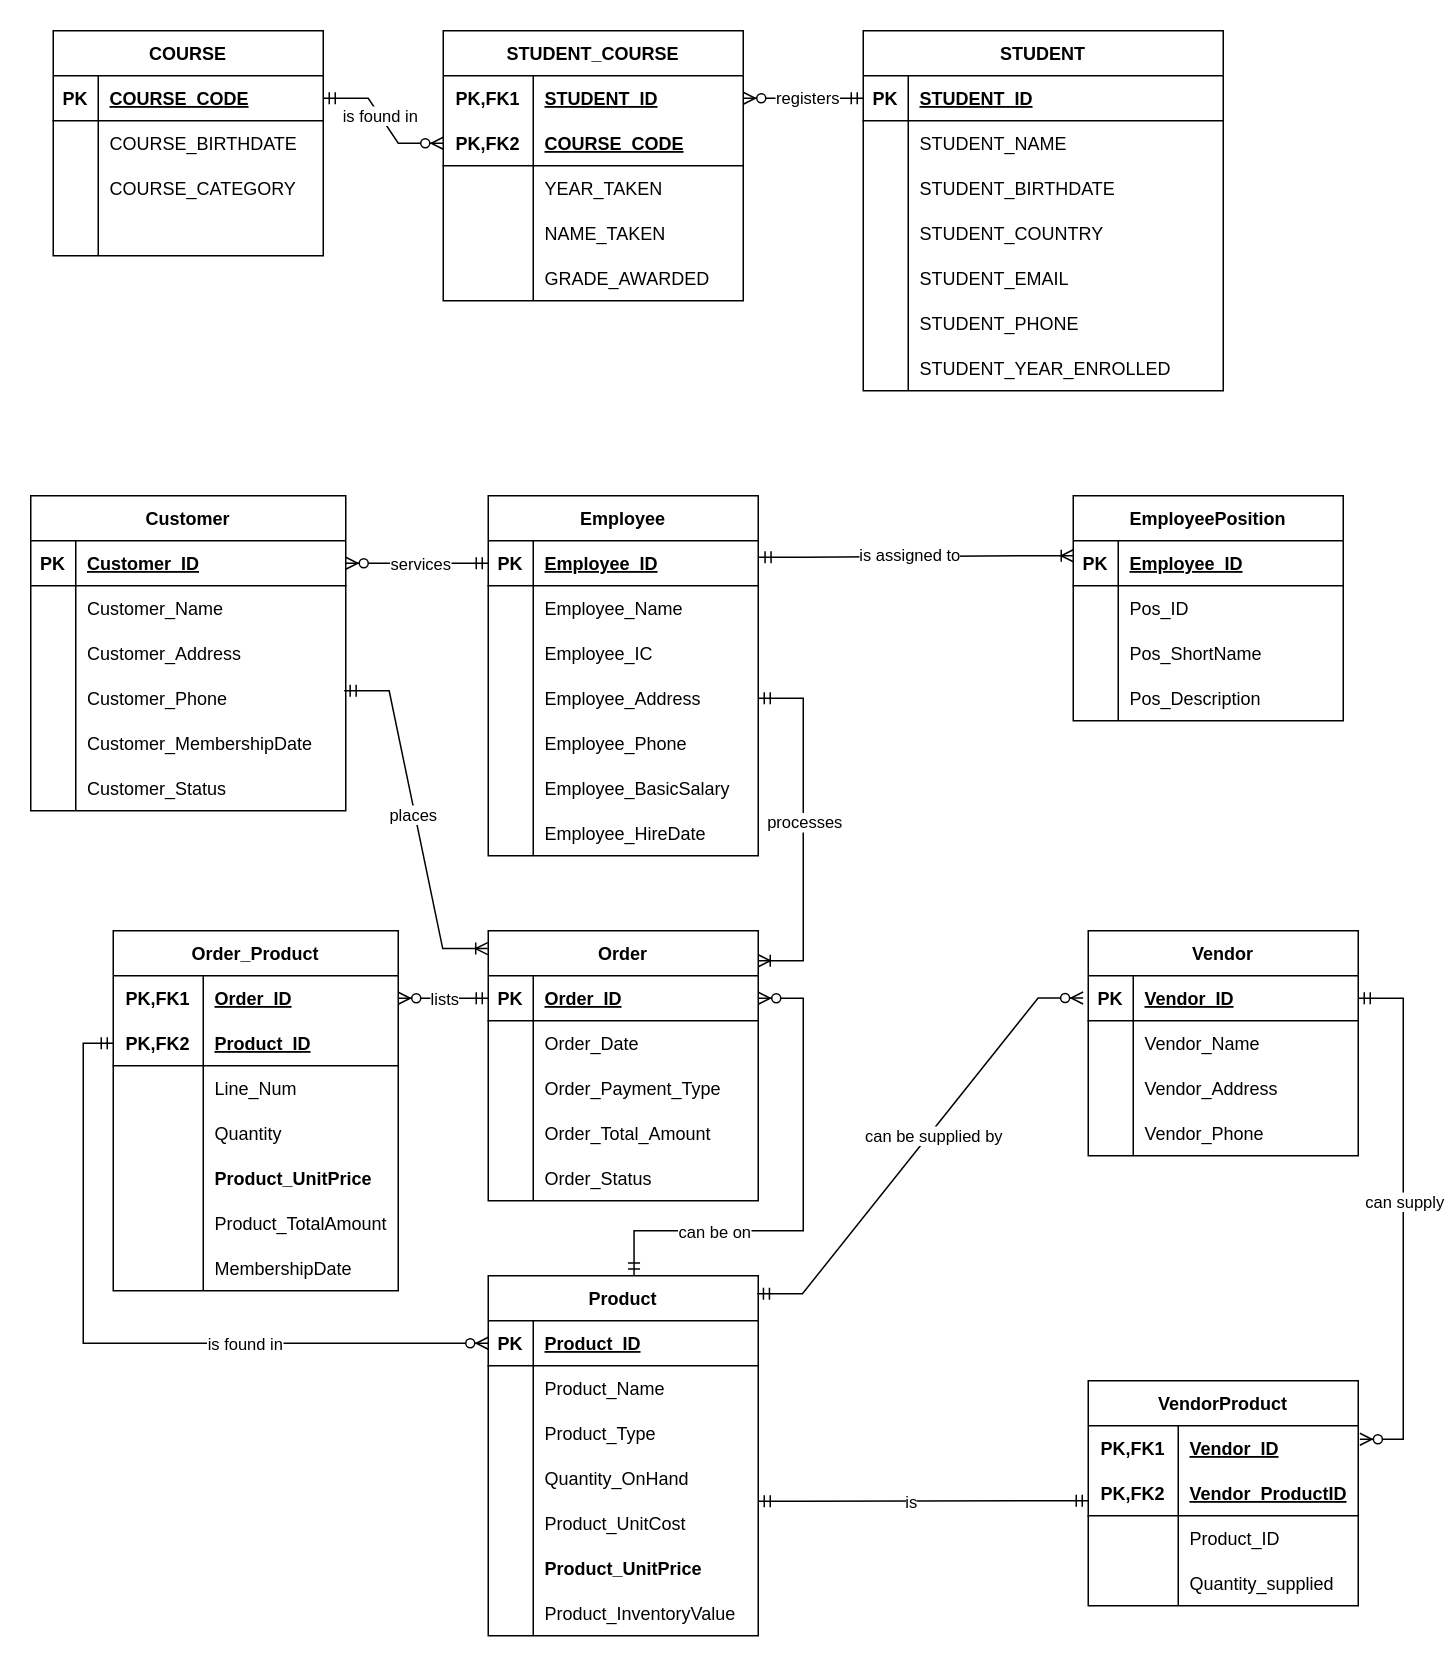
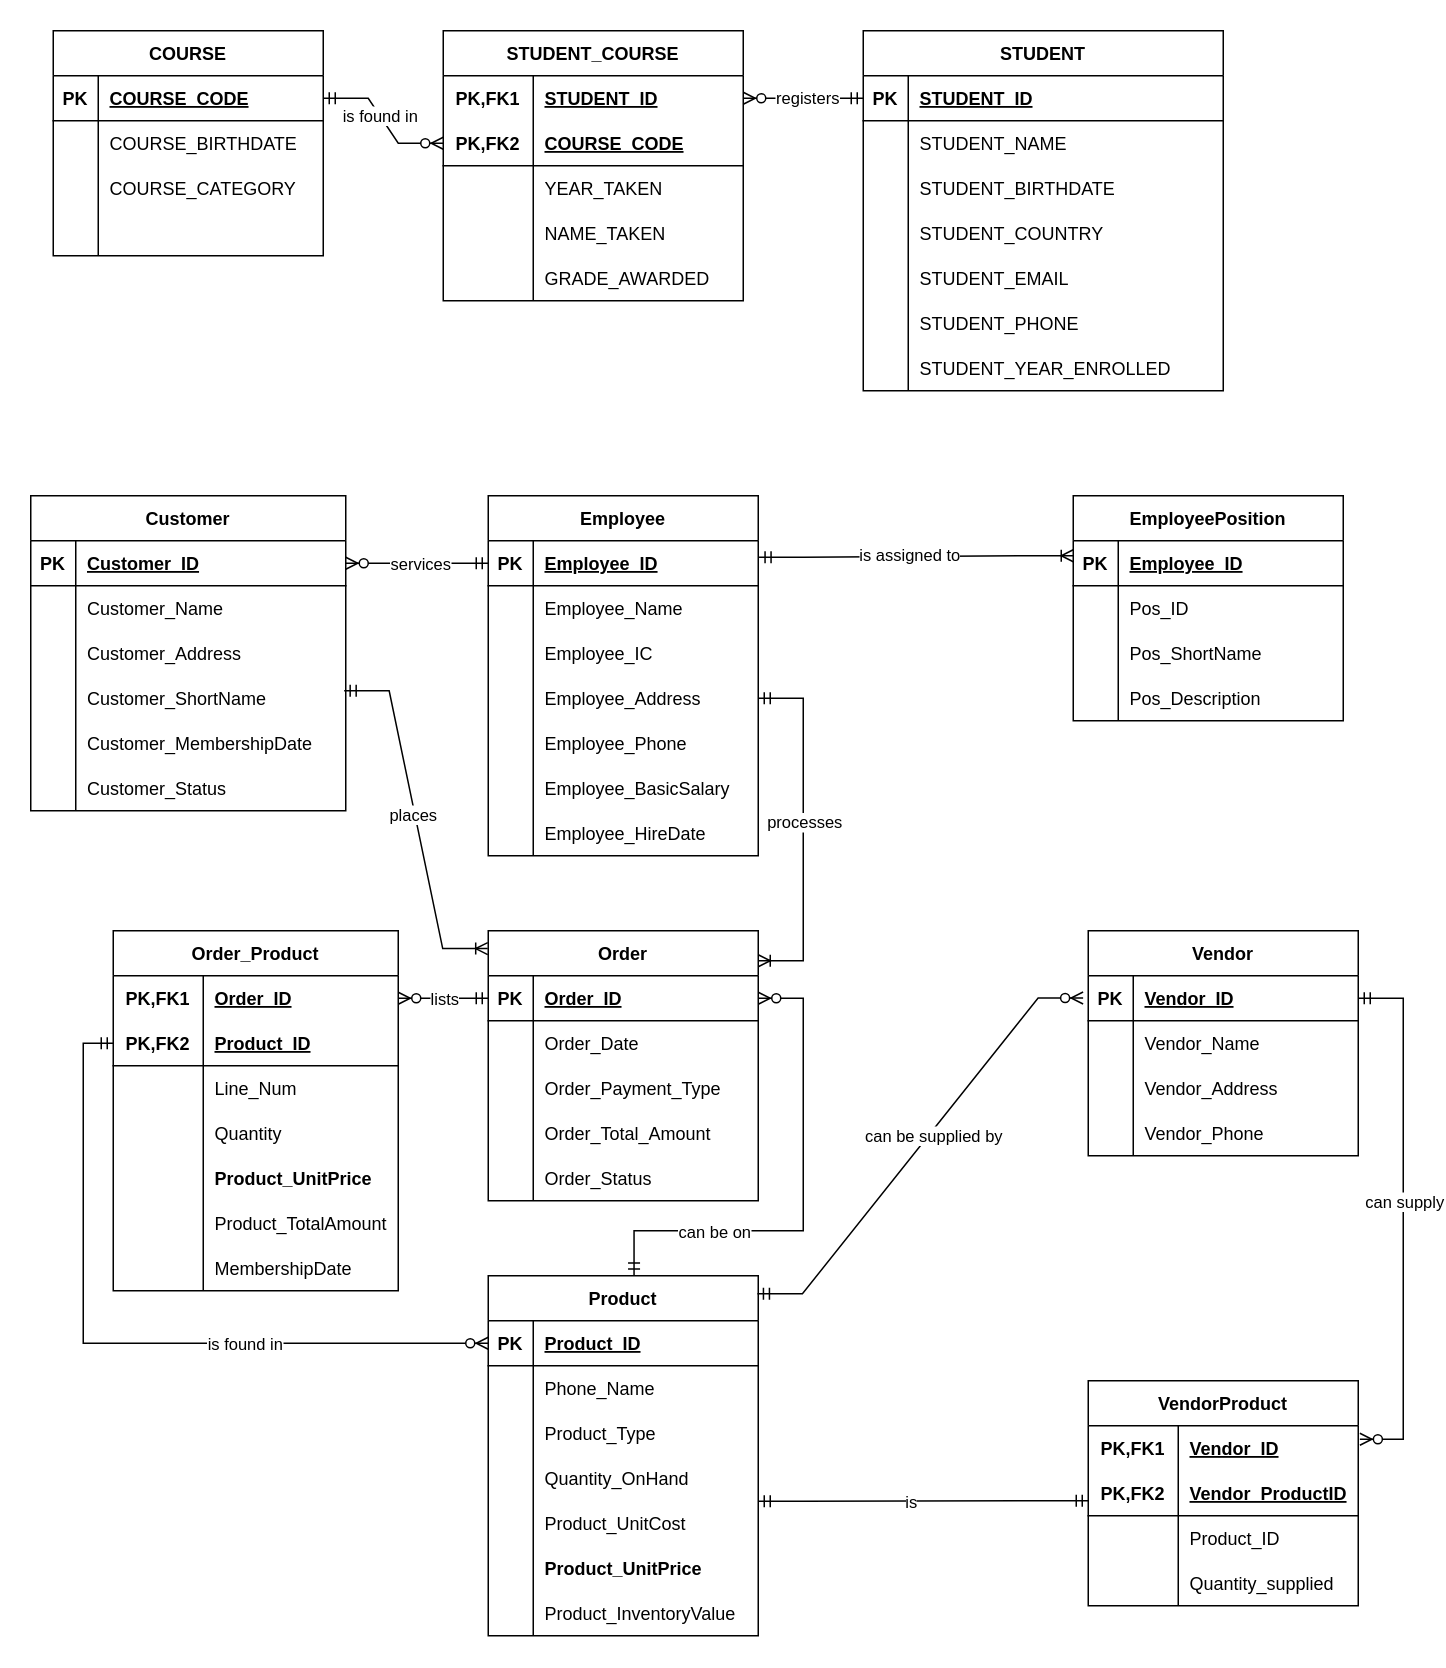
(158, 699) -> (178, 699)
(605, 1389) -> (595, 1389)
